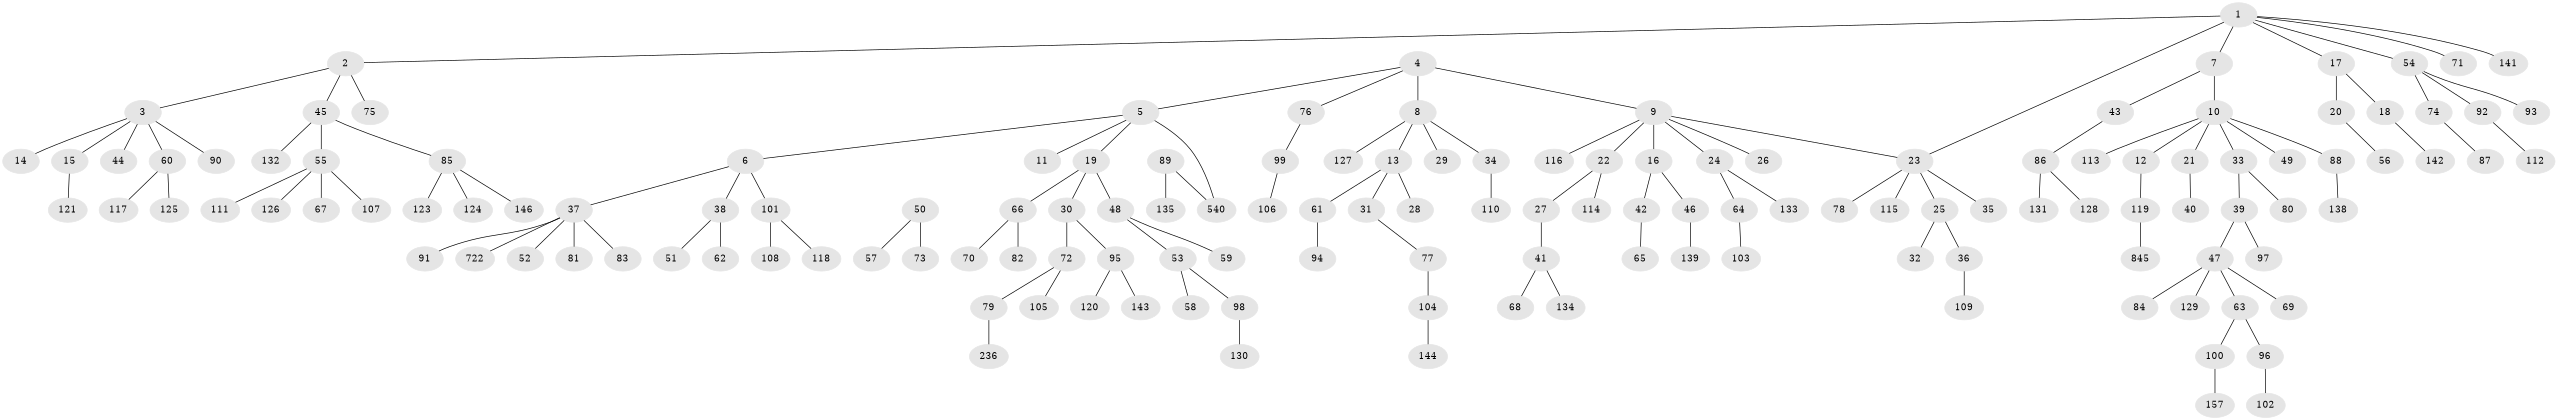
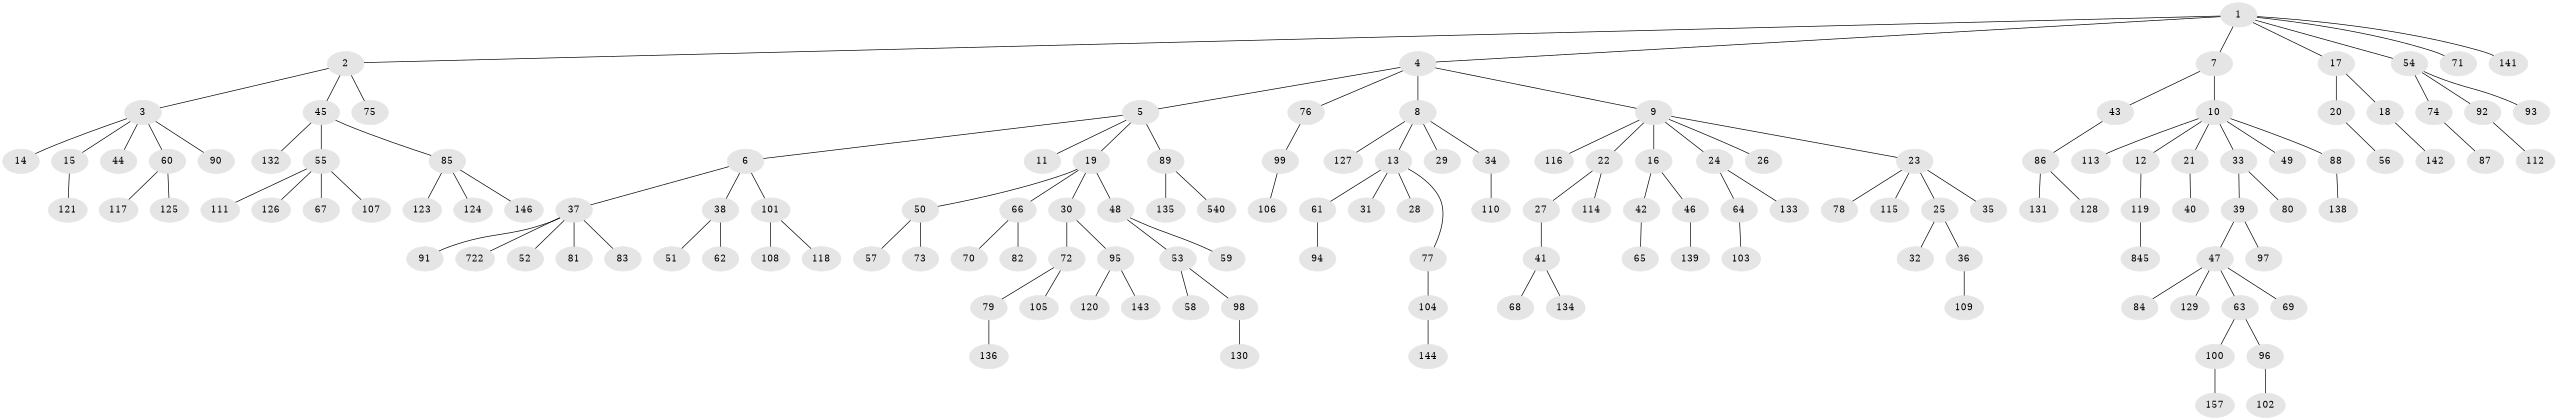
(2077, 88) -> (1828, 39)
(1193, 153) -> (1153, 137)
none -> (1008, 191)
(1397, 235) -> (1441, 202)
(989, 357) -> (989, 357)
